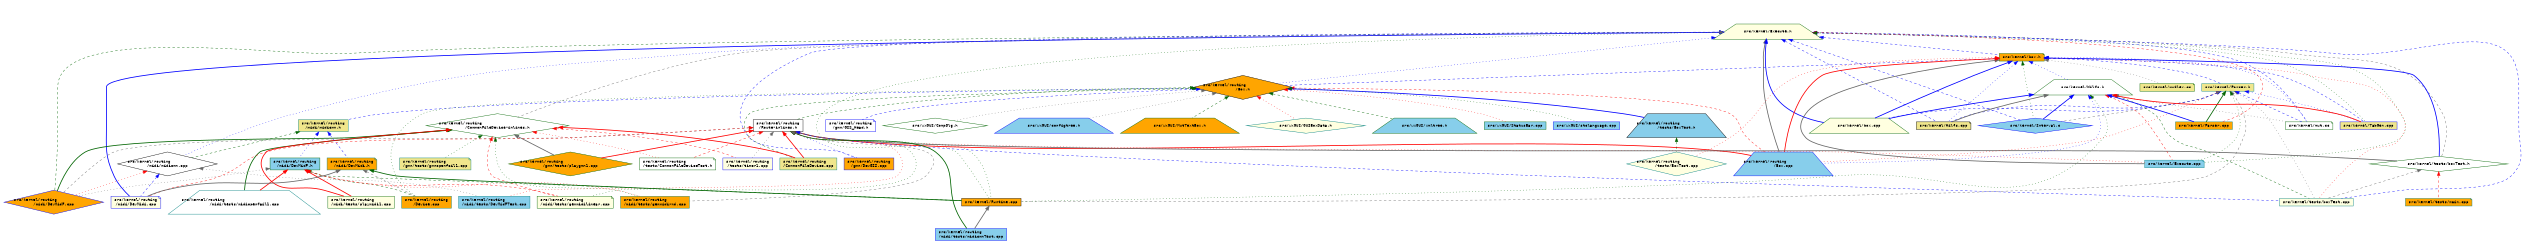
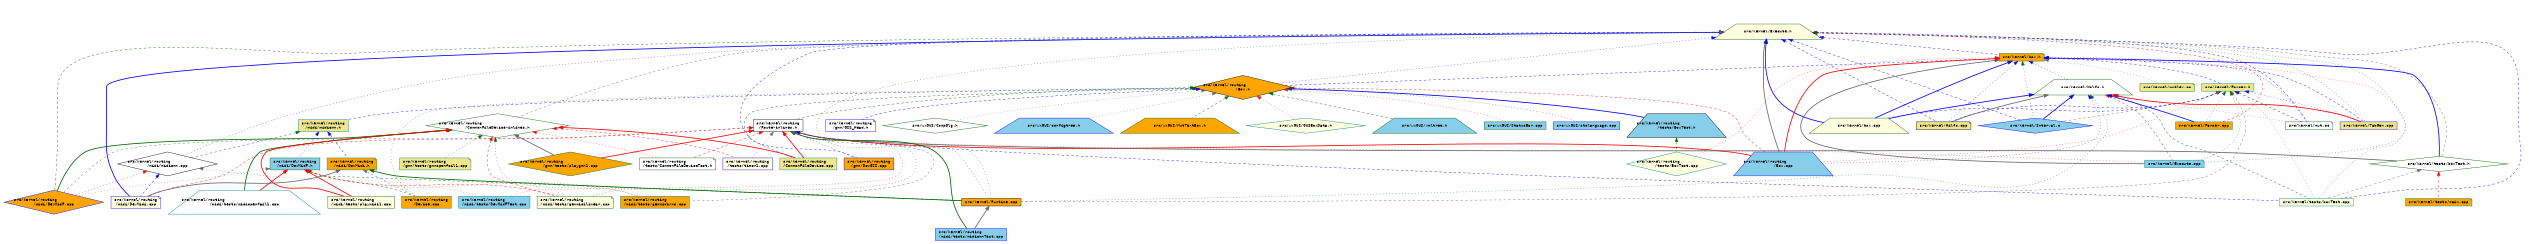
(2215, 108) -> (2215, 108)
